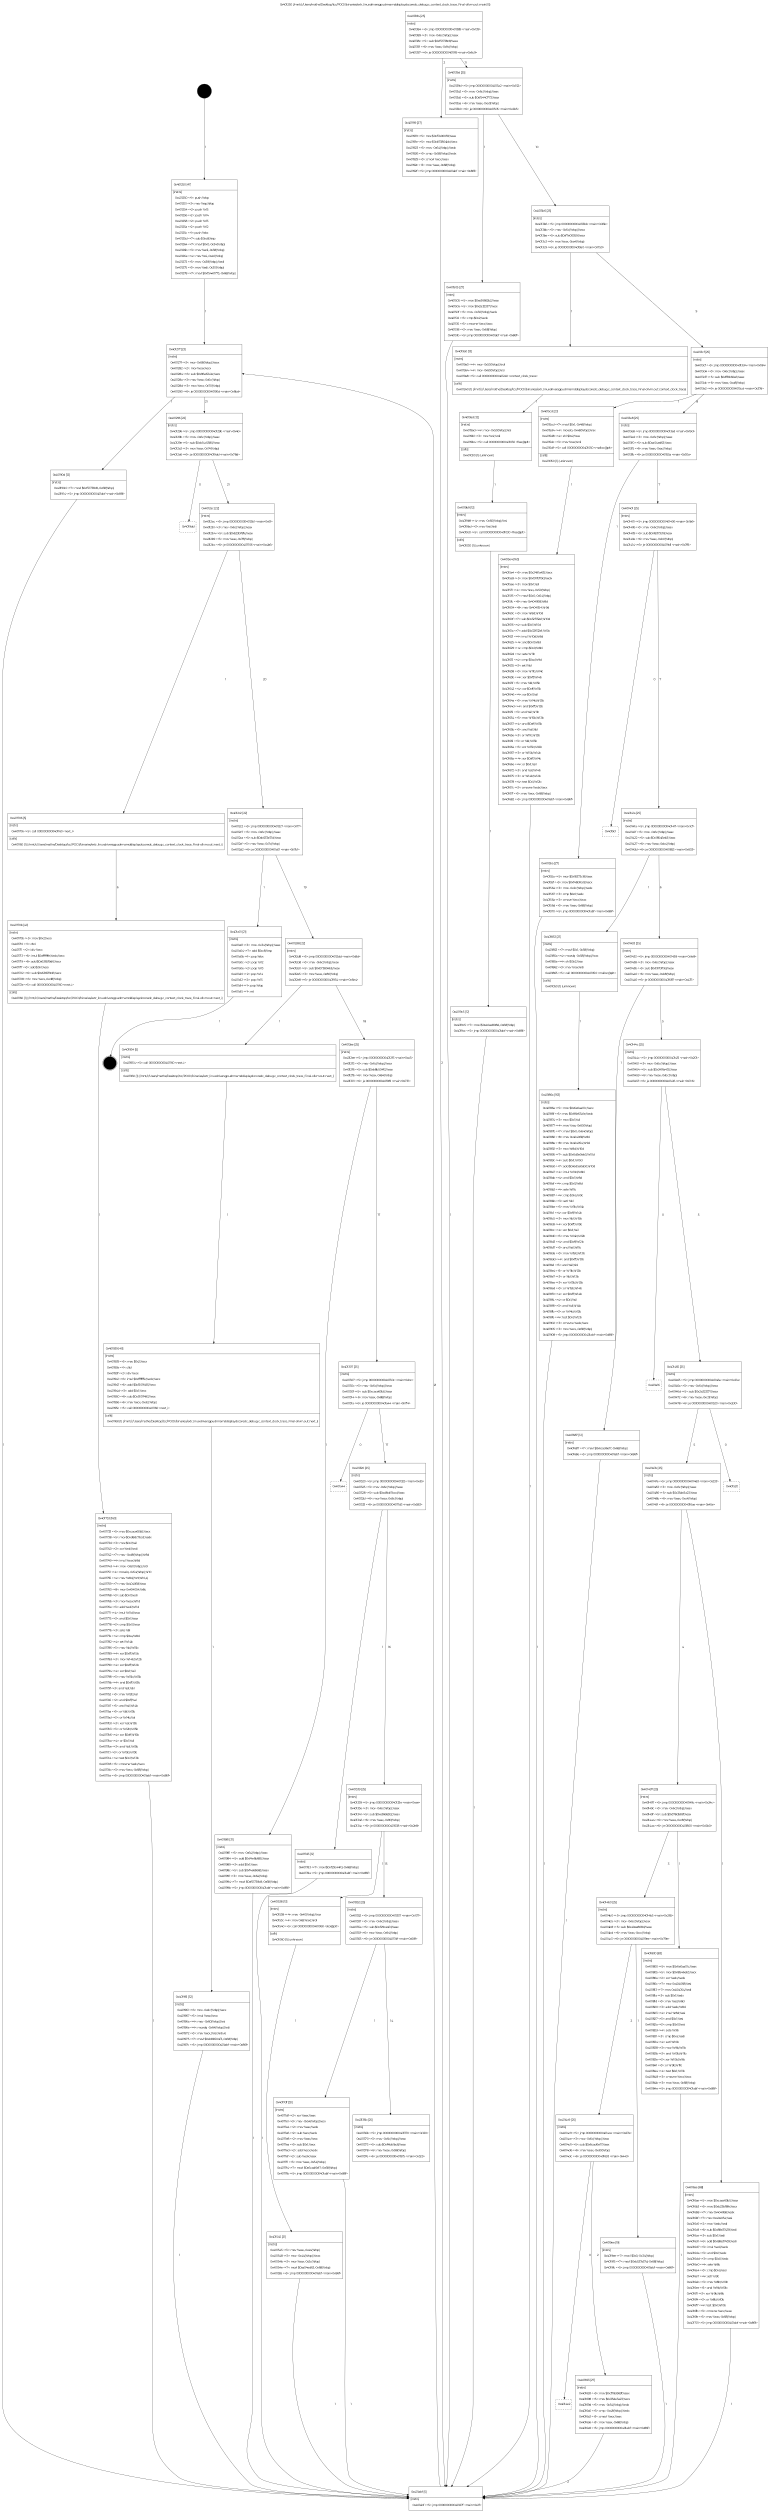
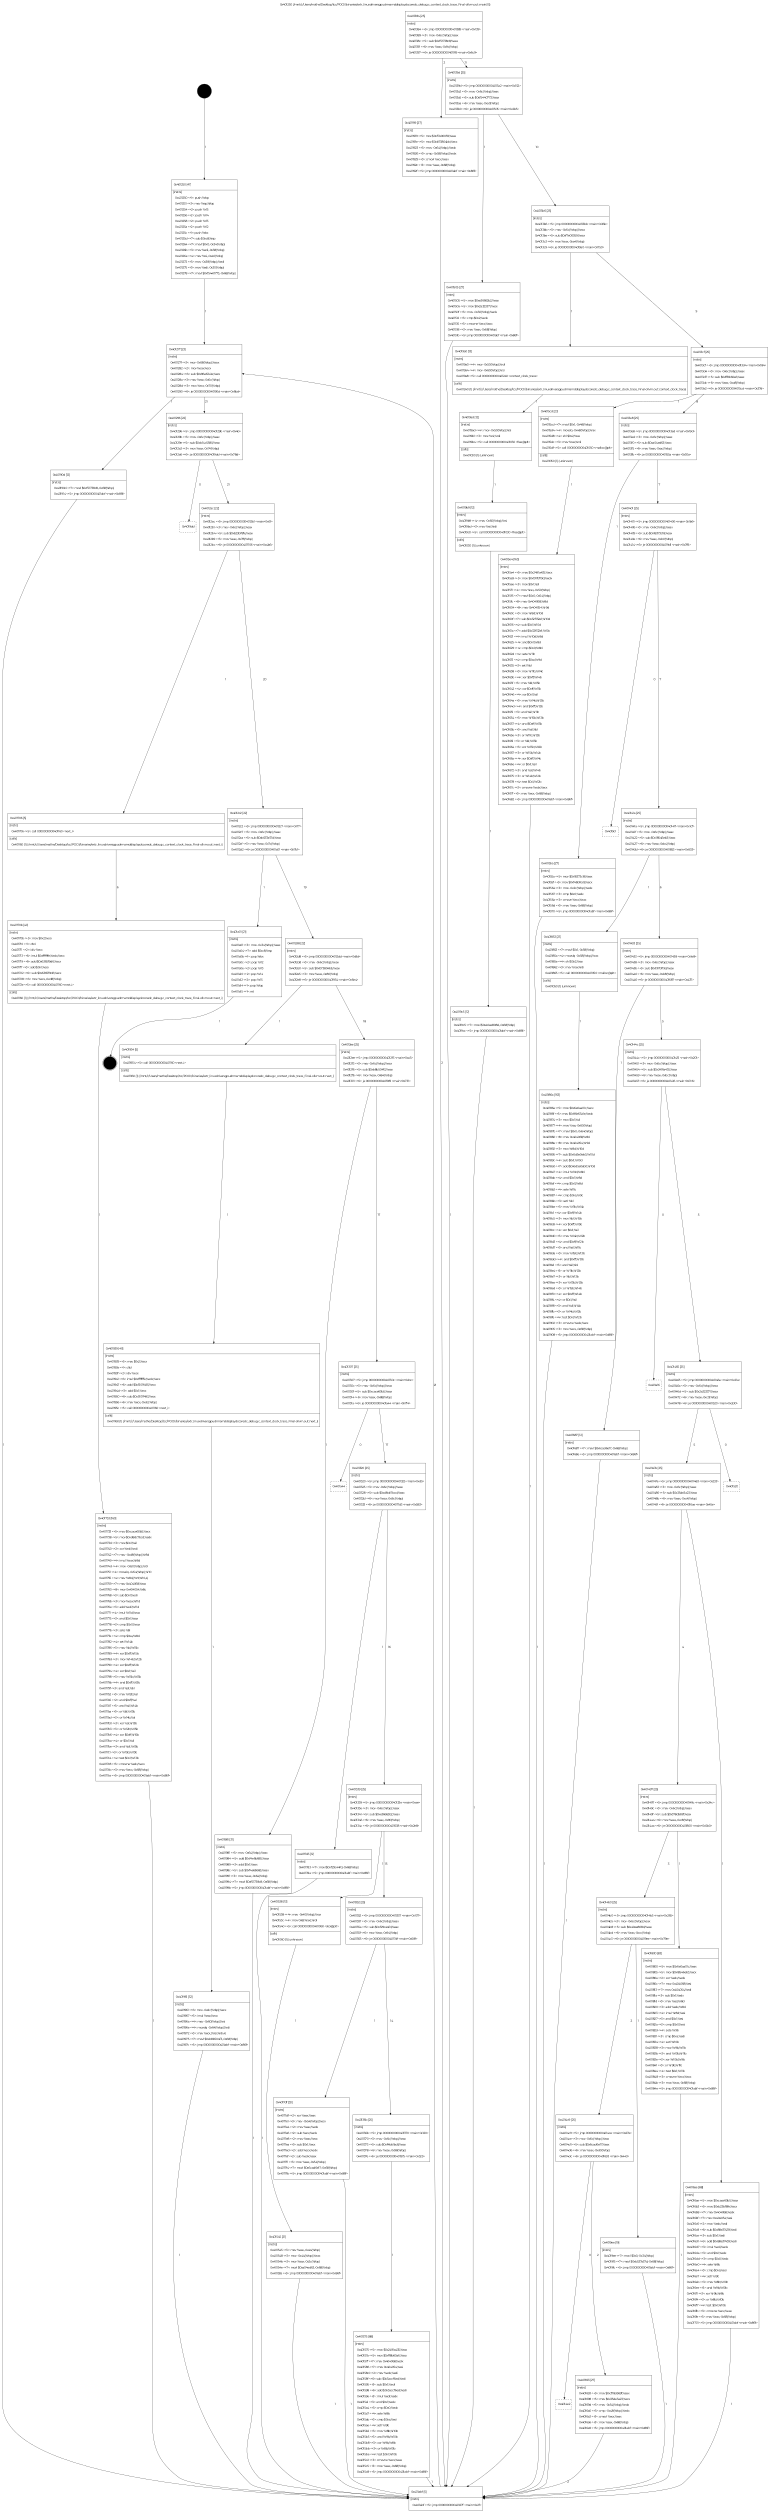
none -> (392, 2404)
